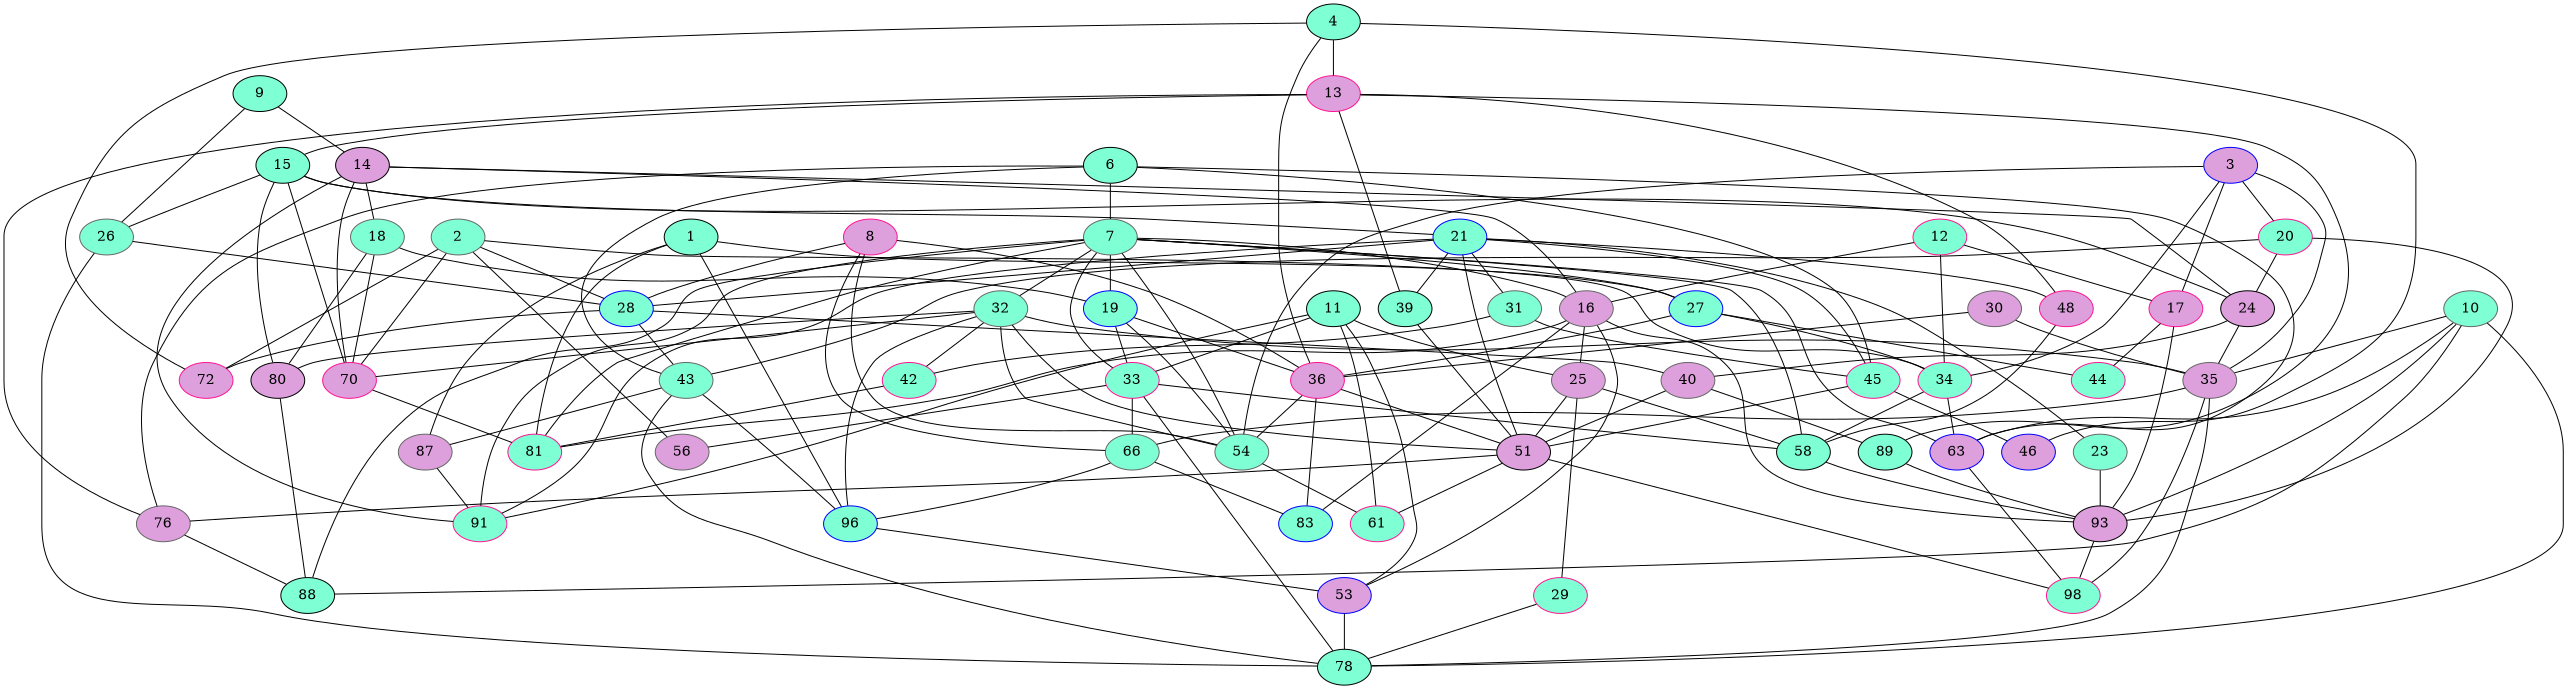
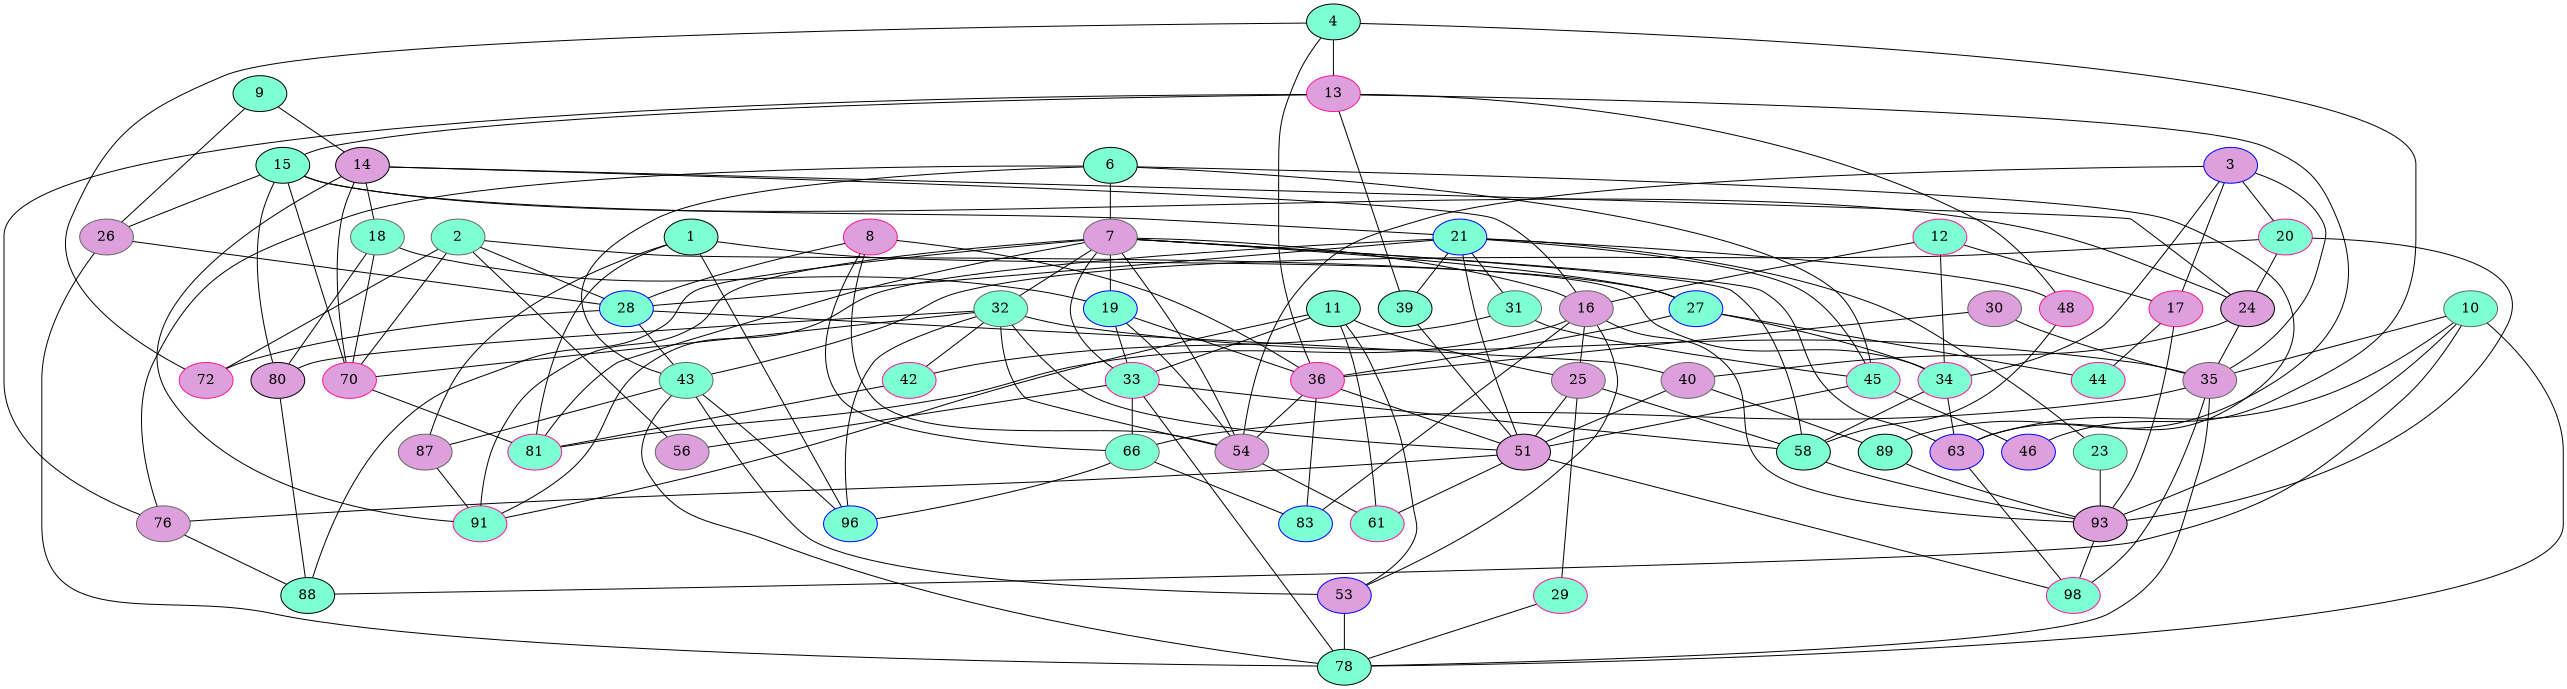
(107, 237) -> (107, 237)
(1110, 237) -> (1110, 237)
(1242, 452) -> (1242, 452)
(1097, 560) -> (970, 576)
